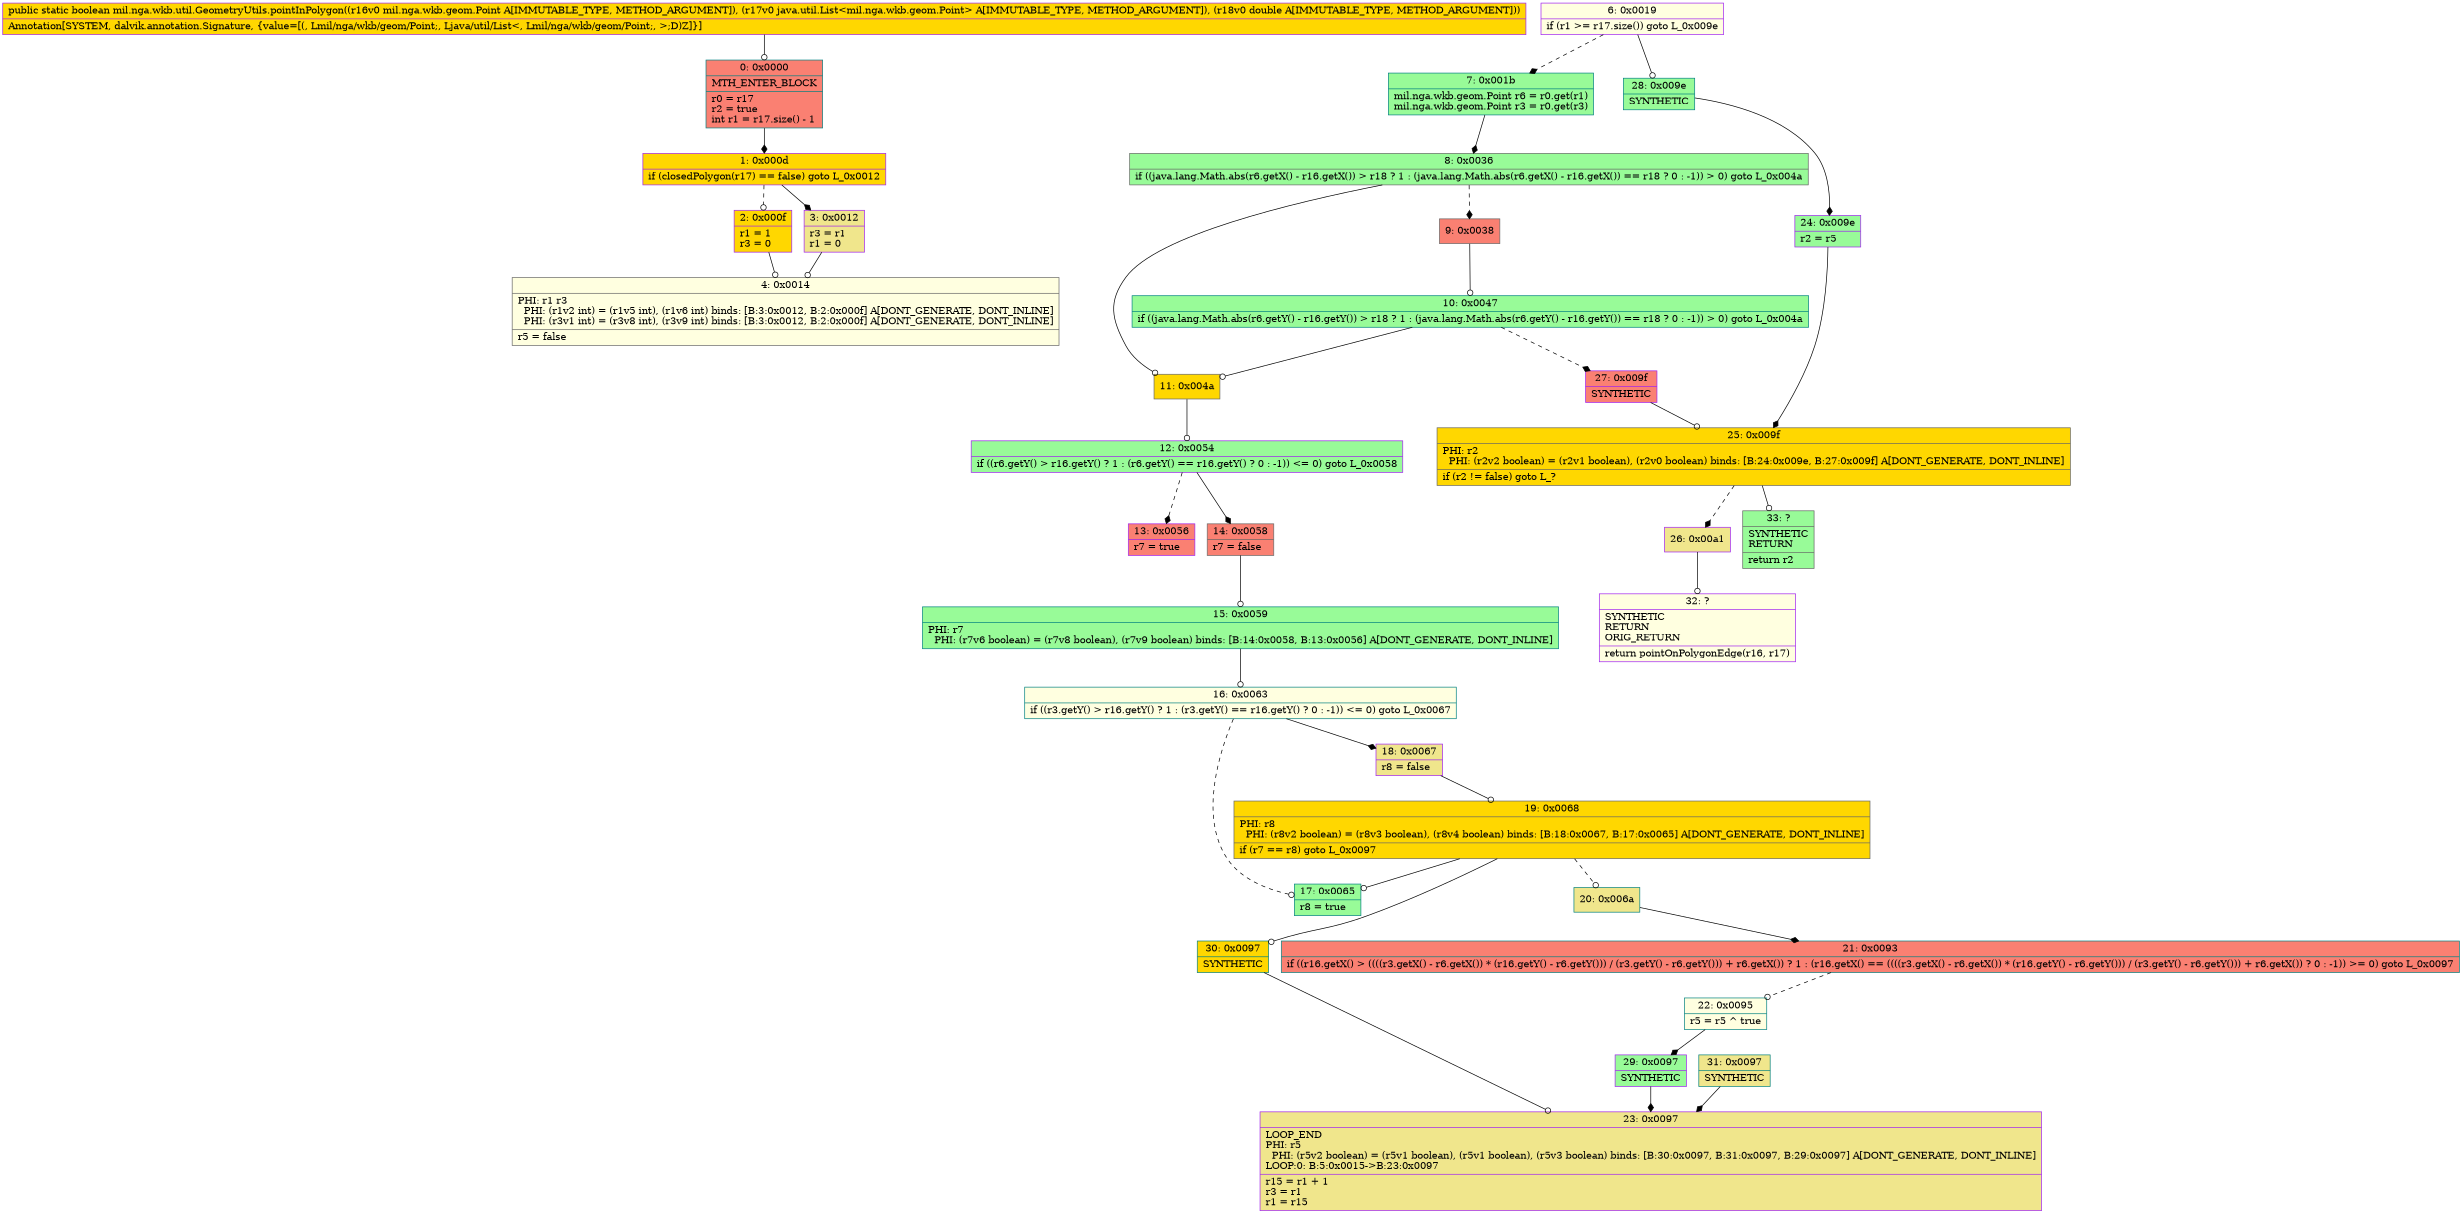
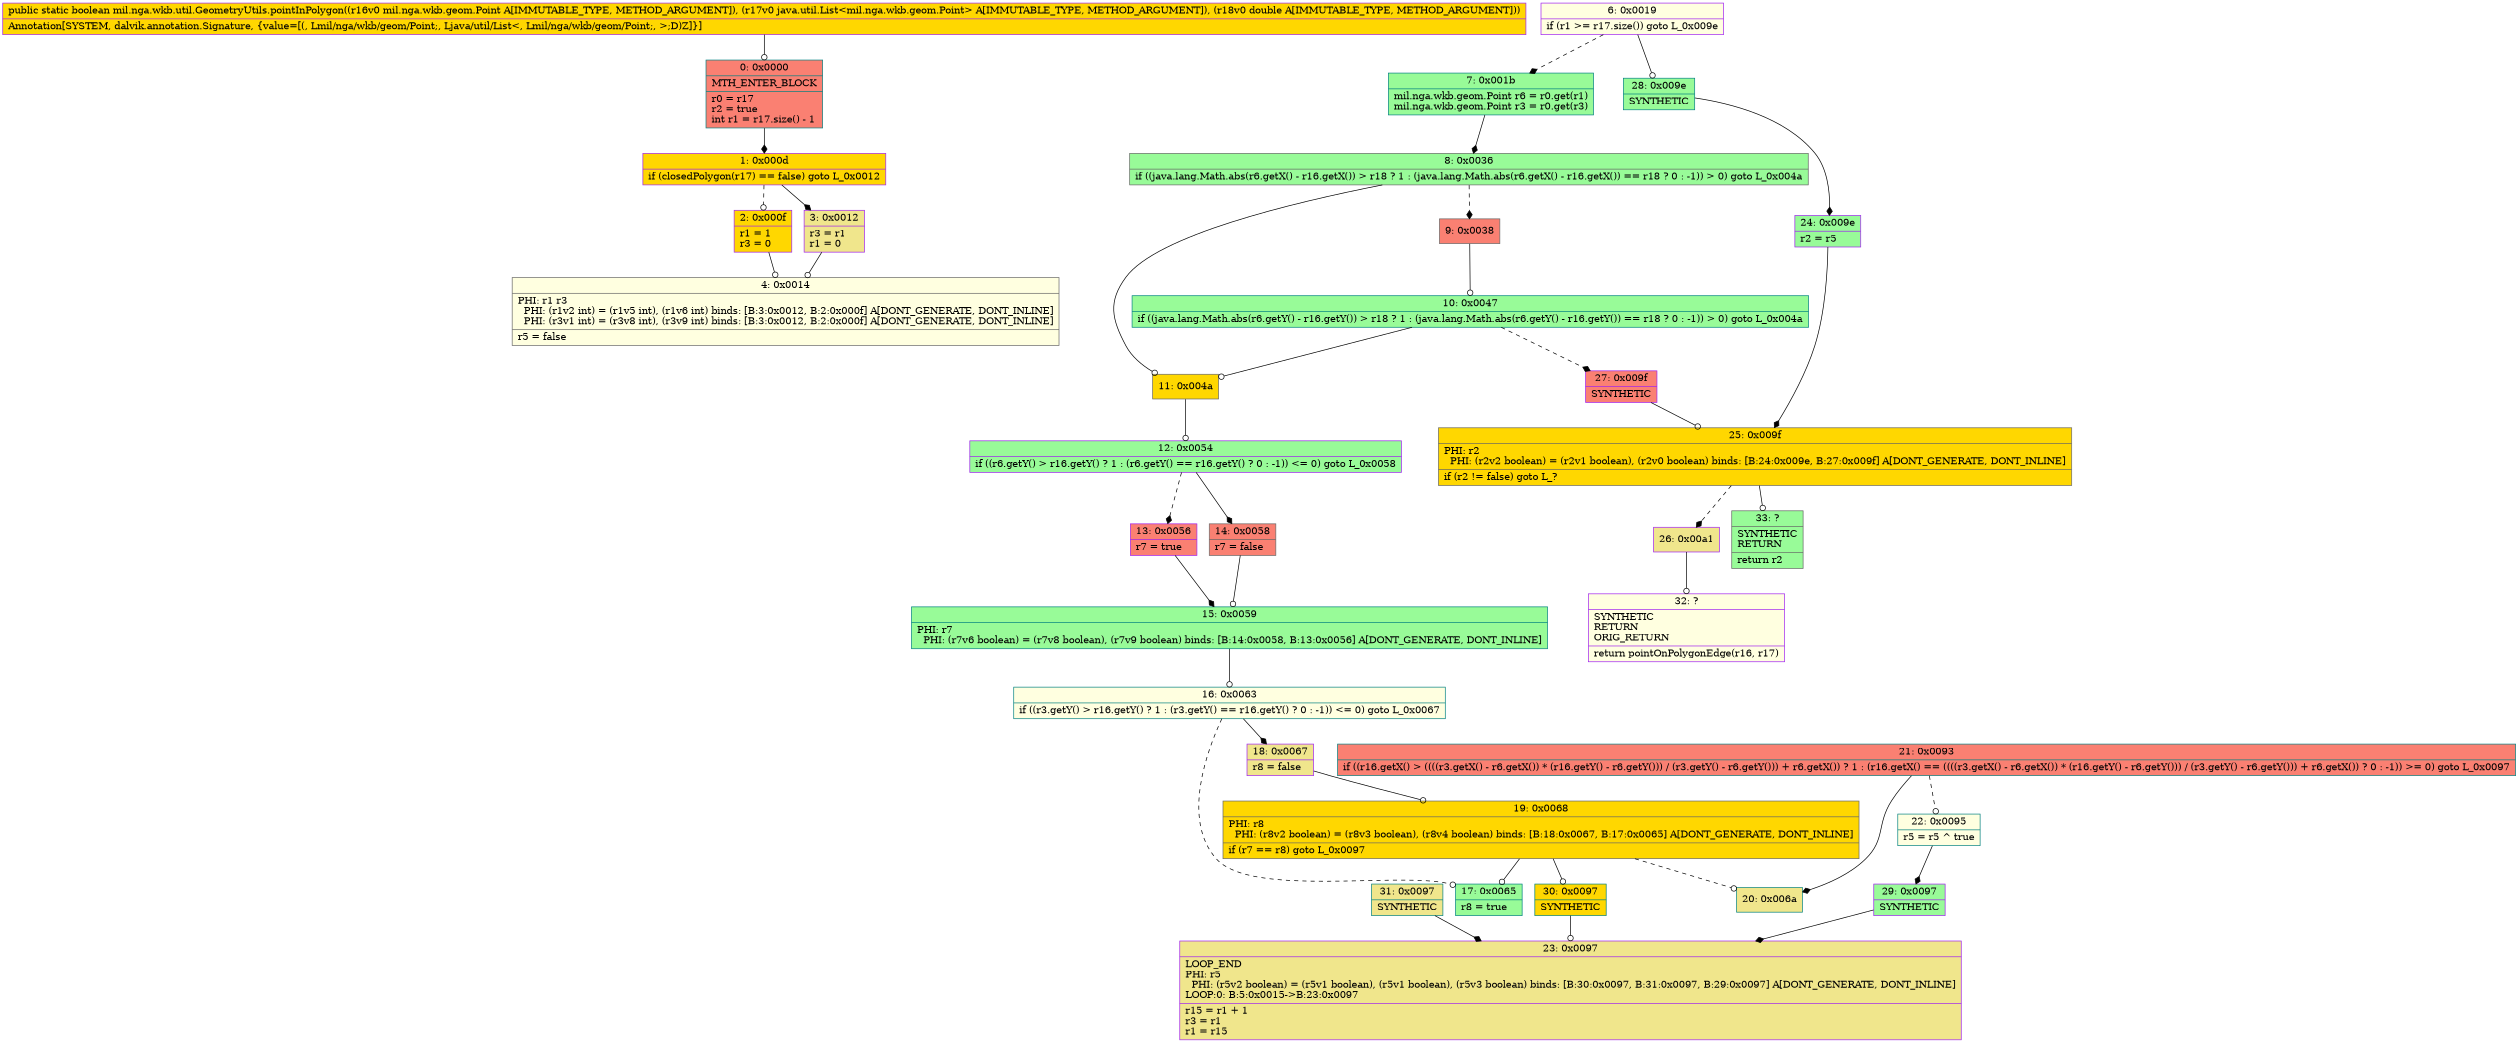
none -> (1192, 578)
(1715, 923) -> (1876, 846)
